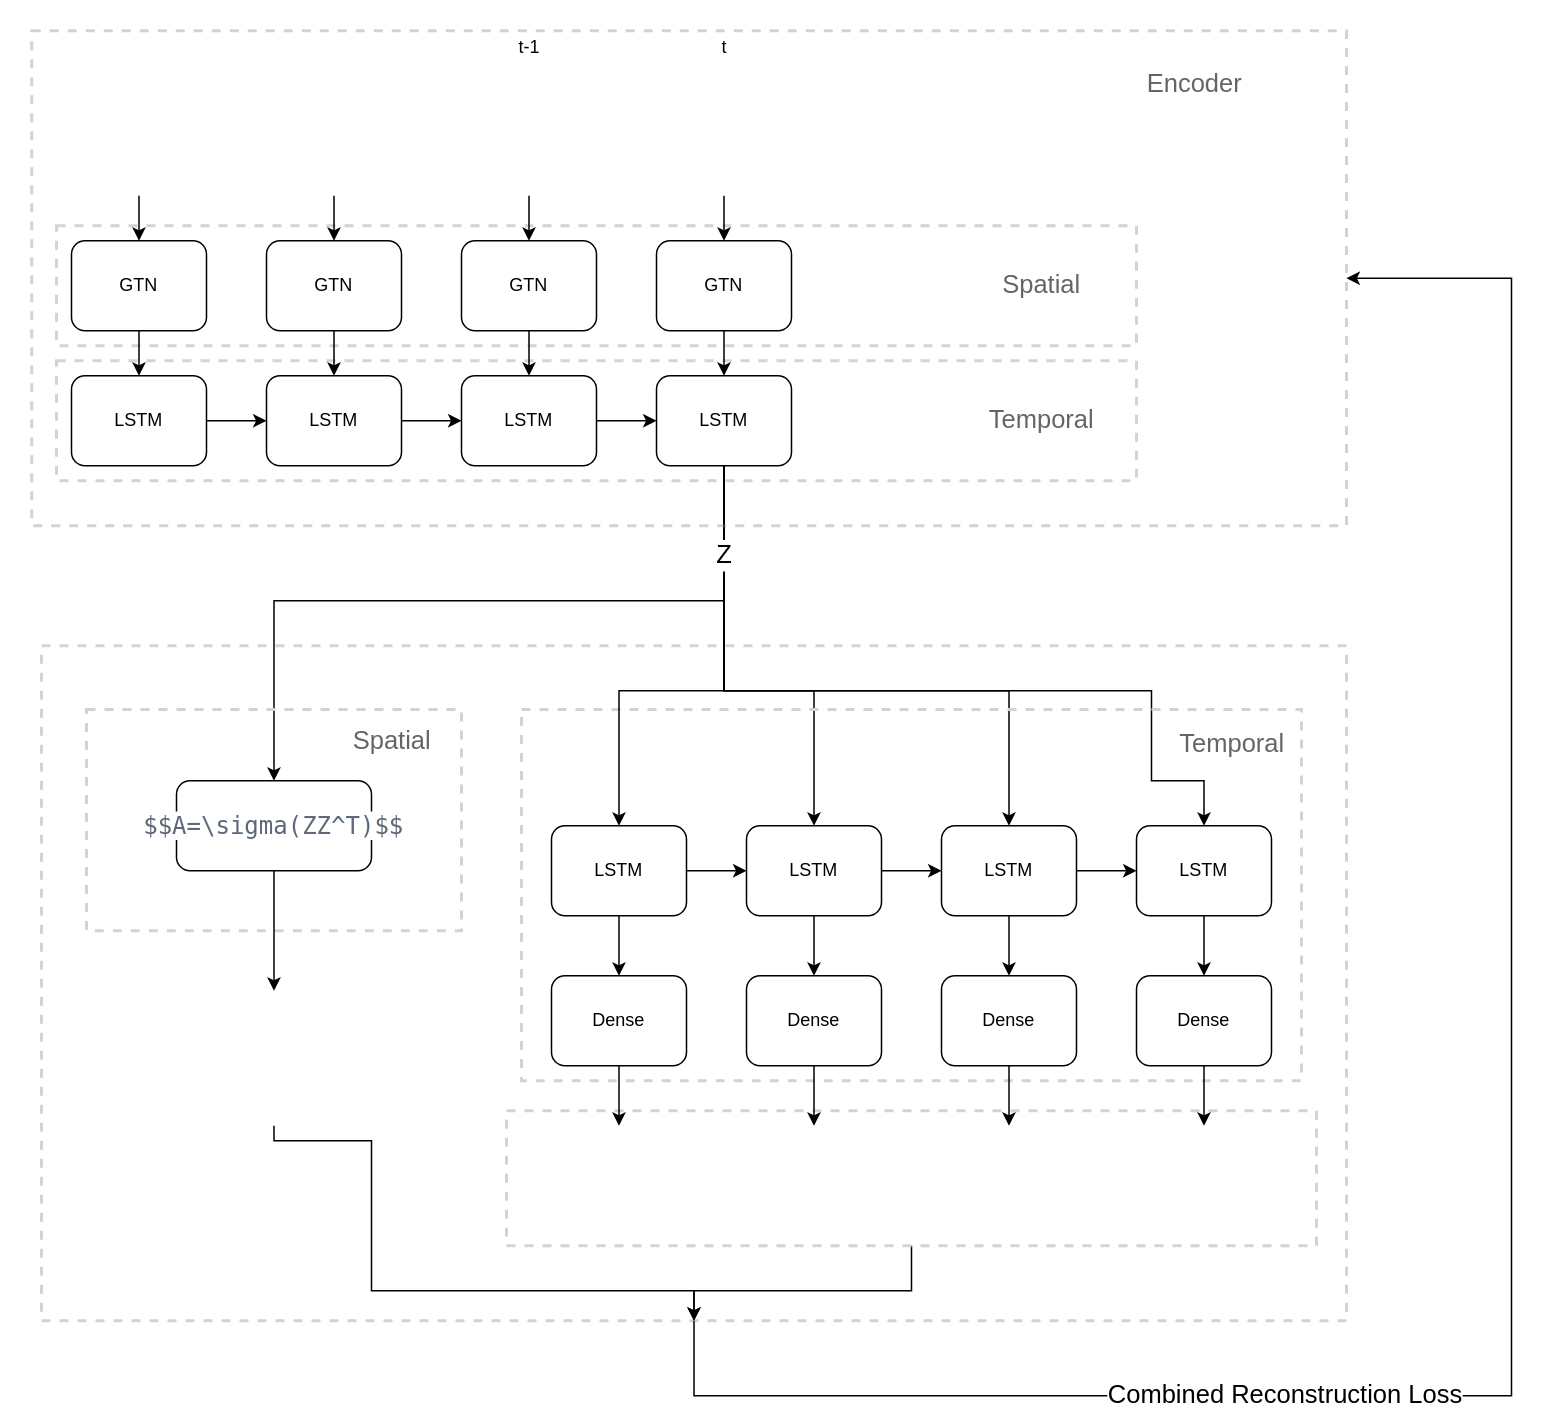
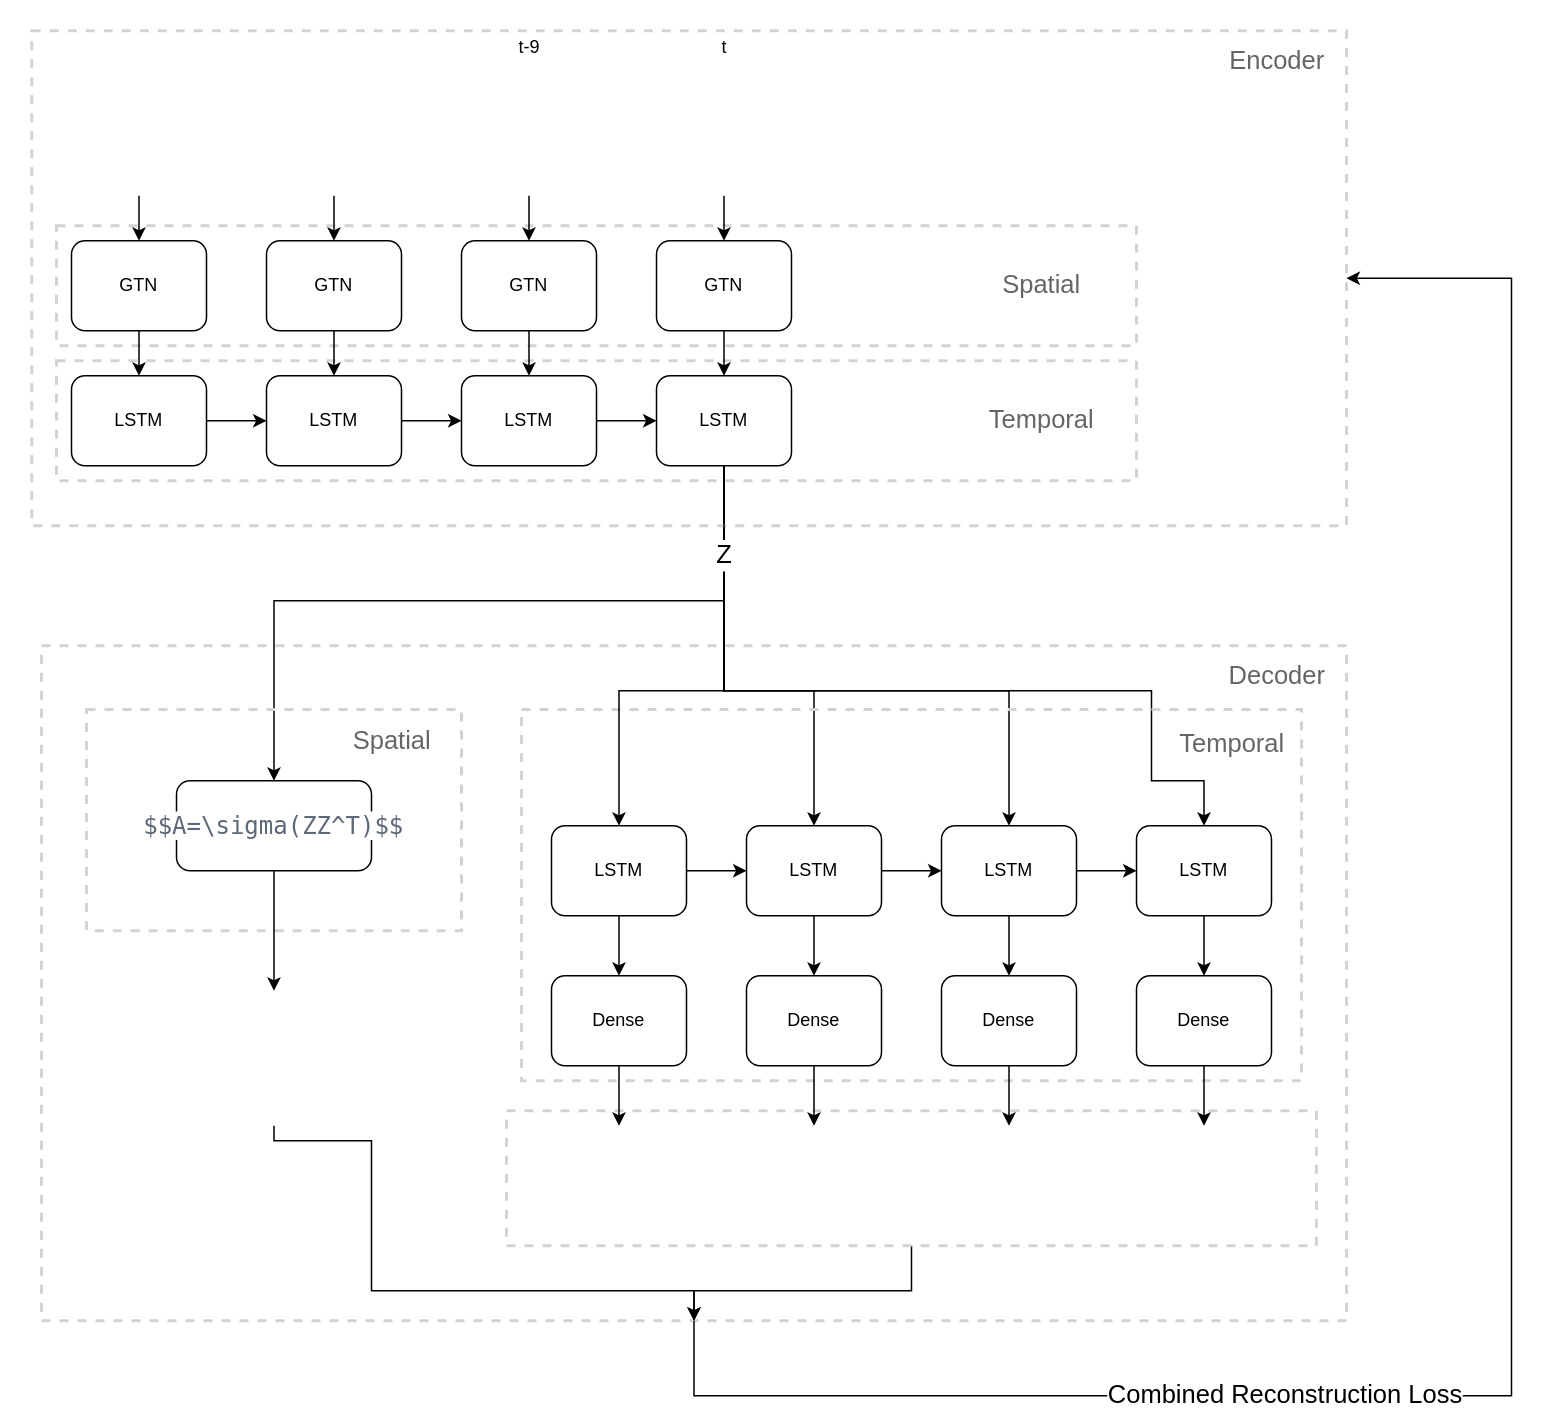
(530, 45) -> (530, 45)
(1194, 85) -> (1276, 63)
none -> (1276, 678)
